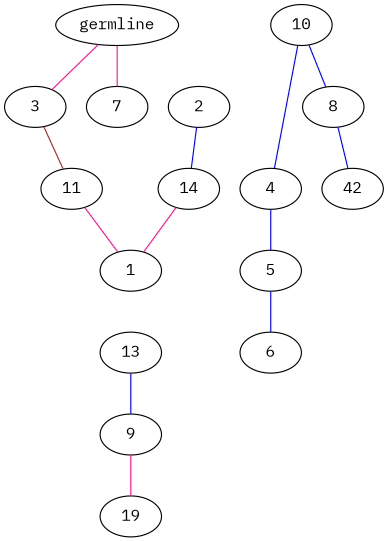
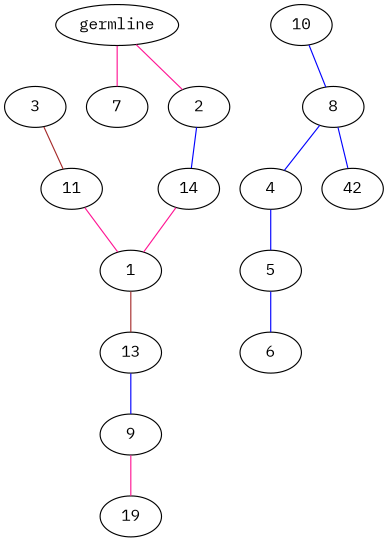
(75, 67) -> (159, 67)
(286, 107) -> (302, 148)
none -> (131, 312)
